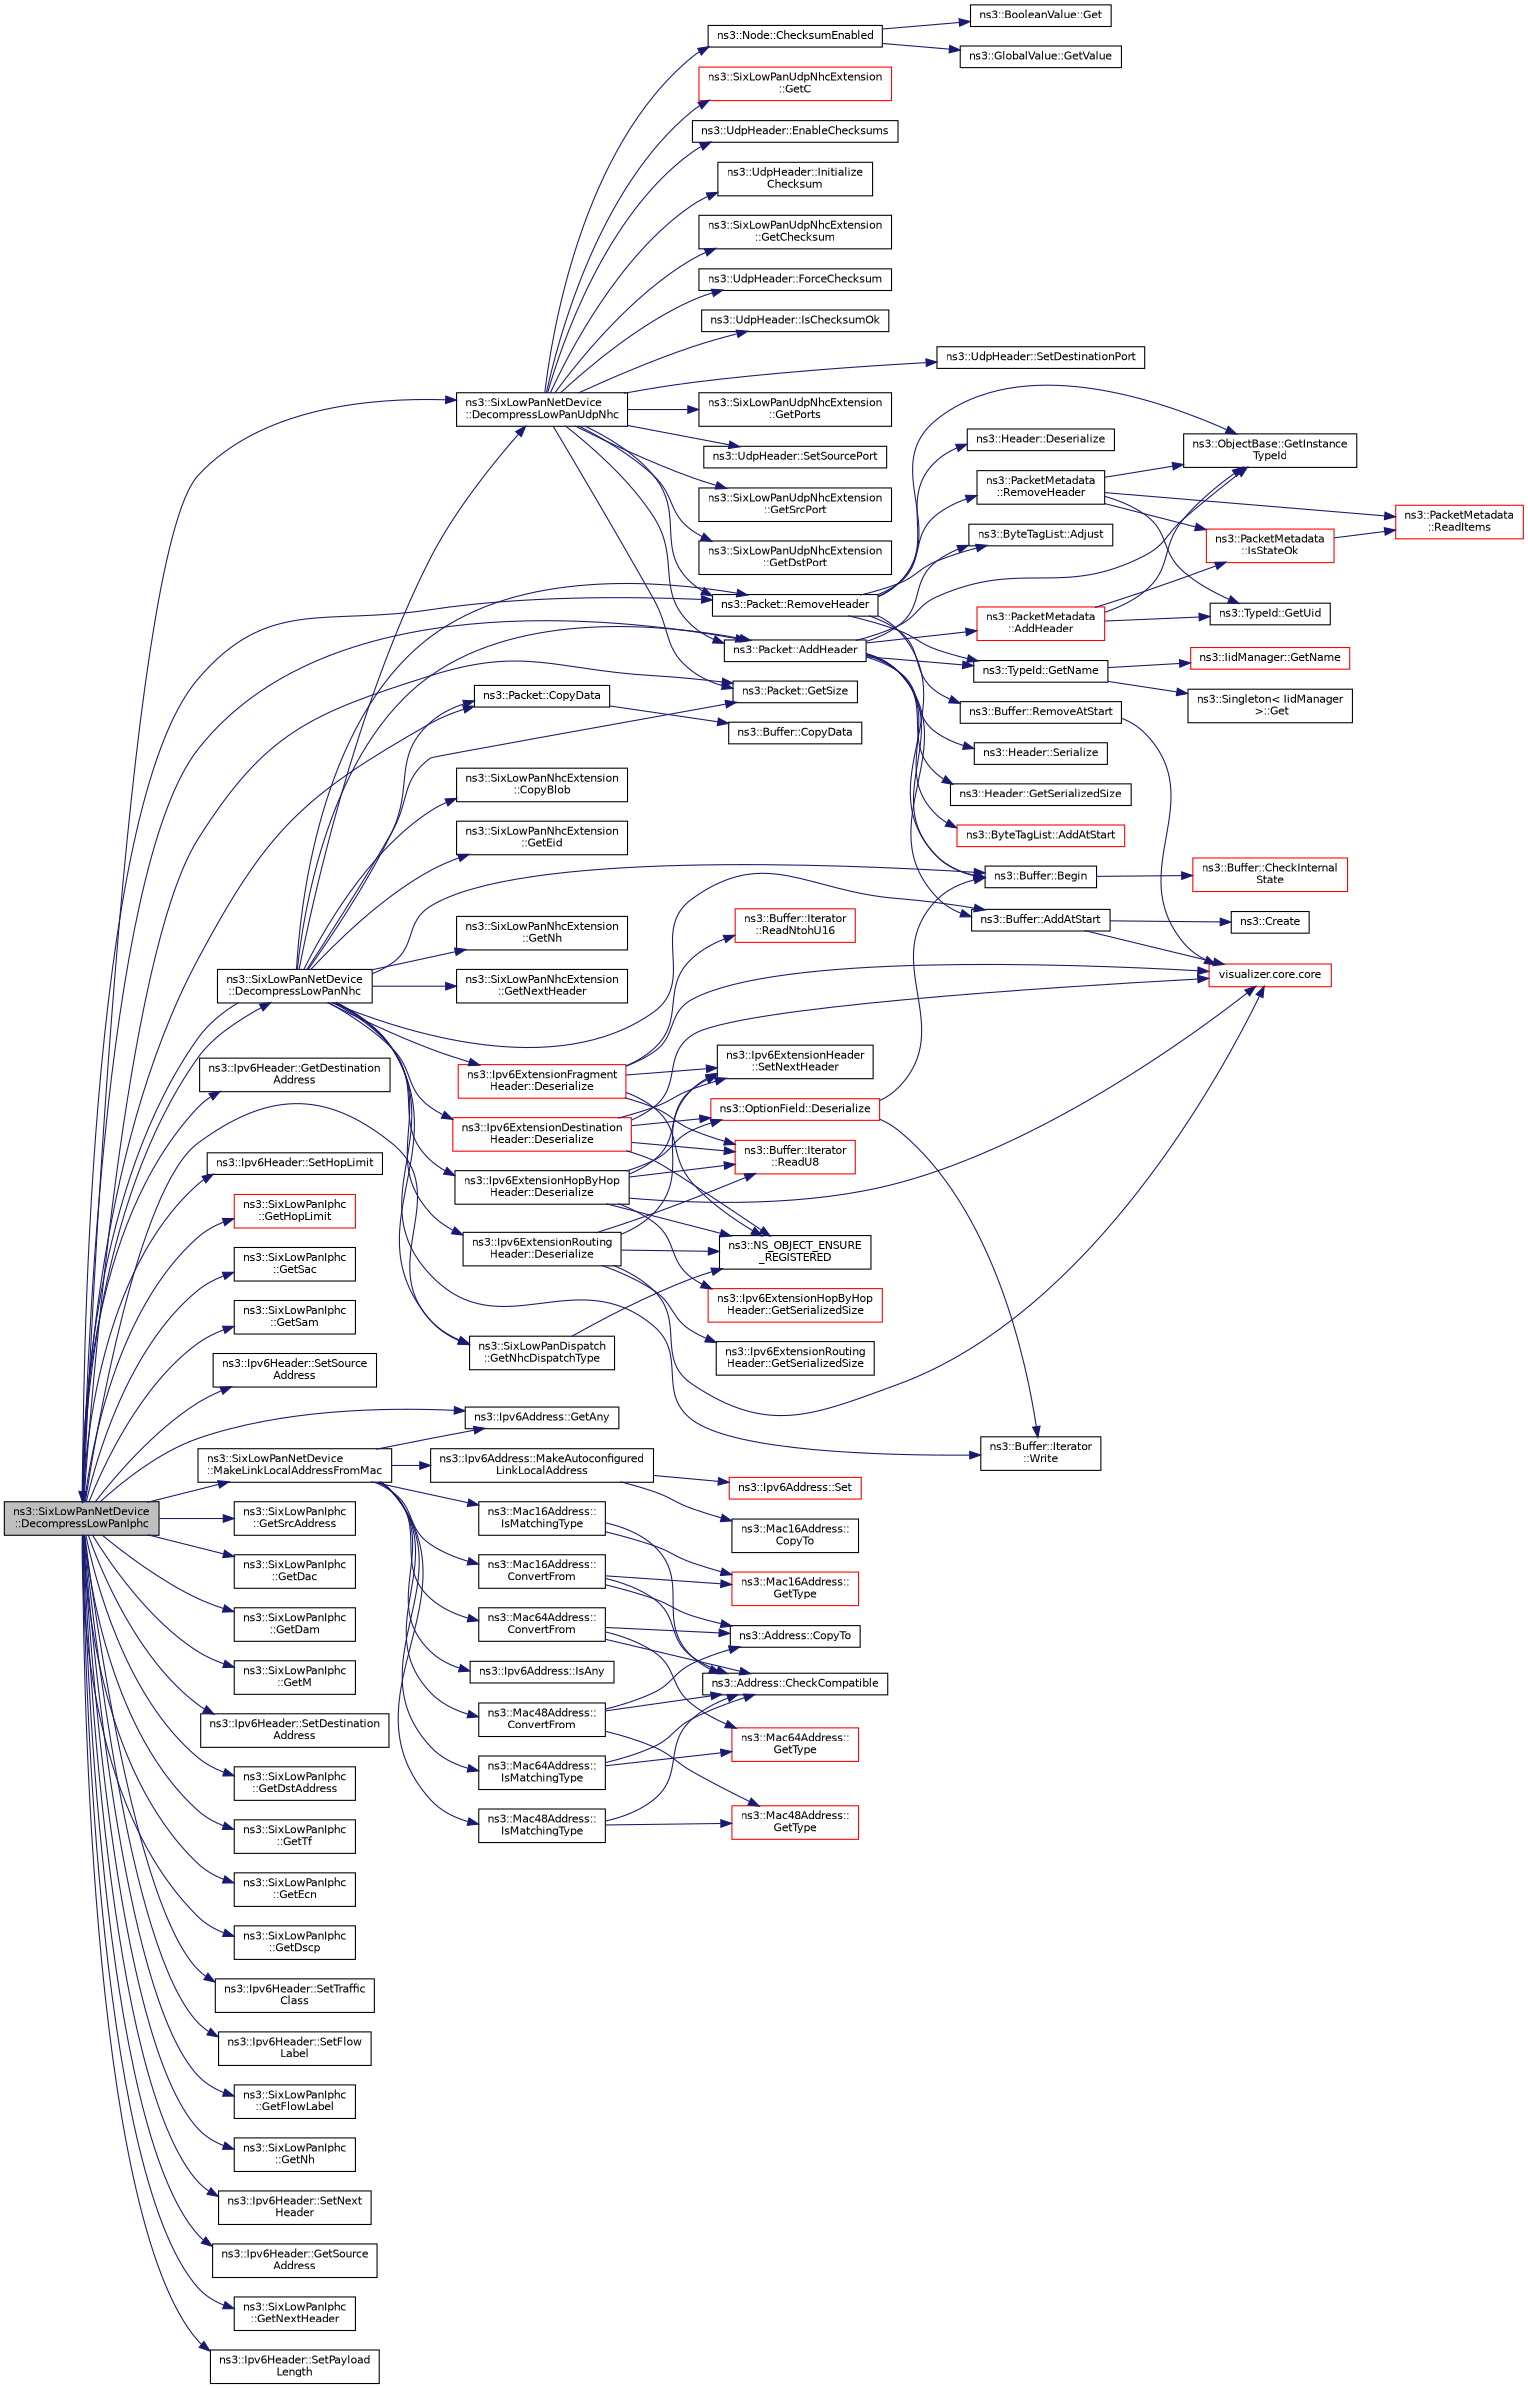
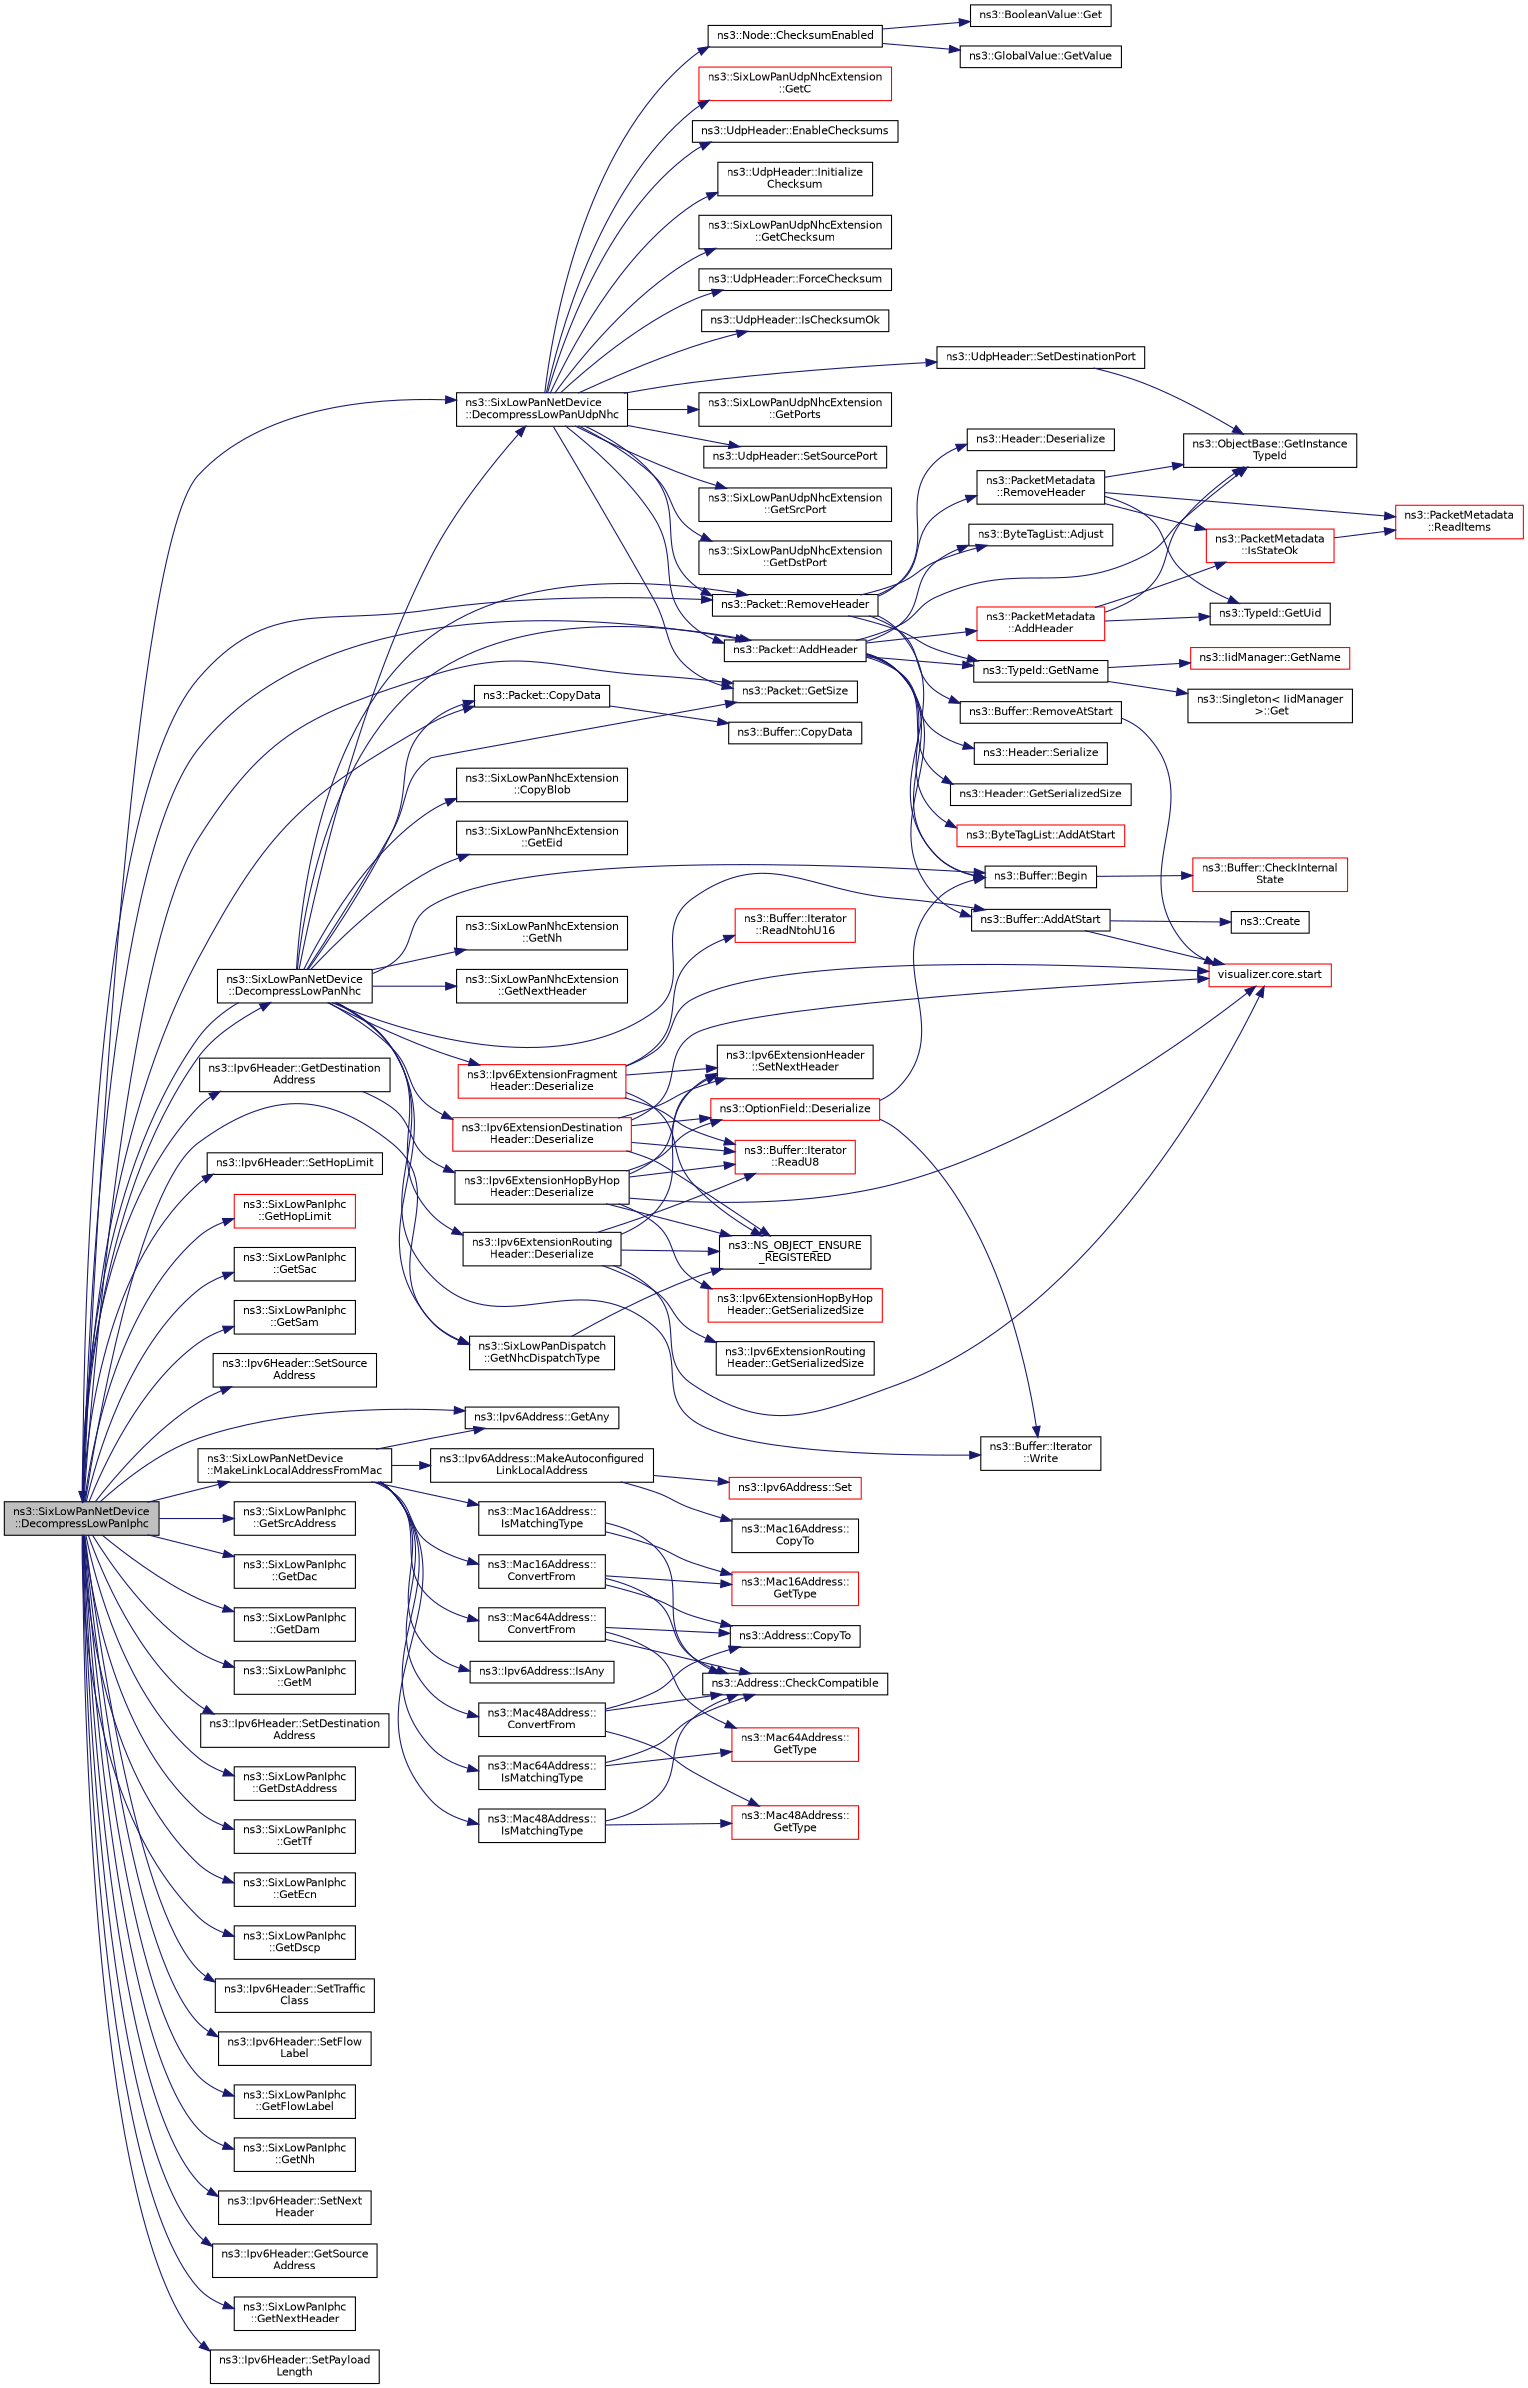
(982, 396) -> (1166, 393)
(1270, 975) -> (1270, 975)
(406, 1077) -> (403, 1119)
